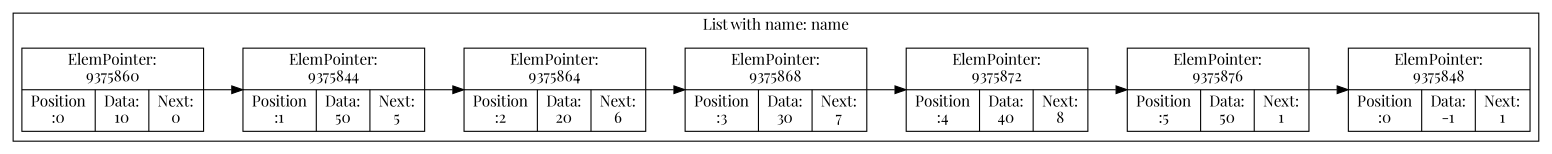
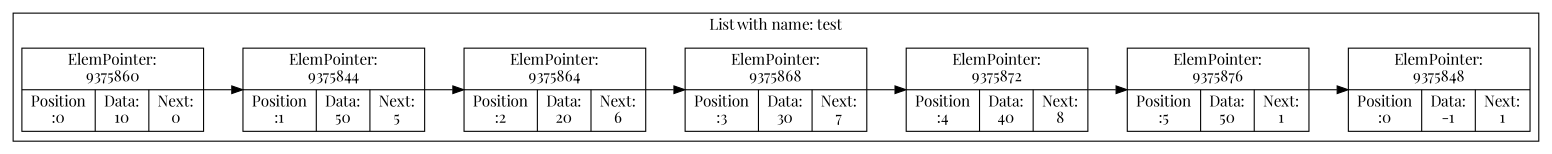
(776, 26) -> (776, 26)
